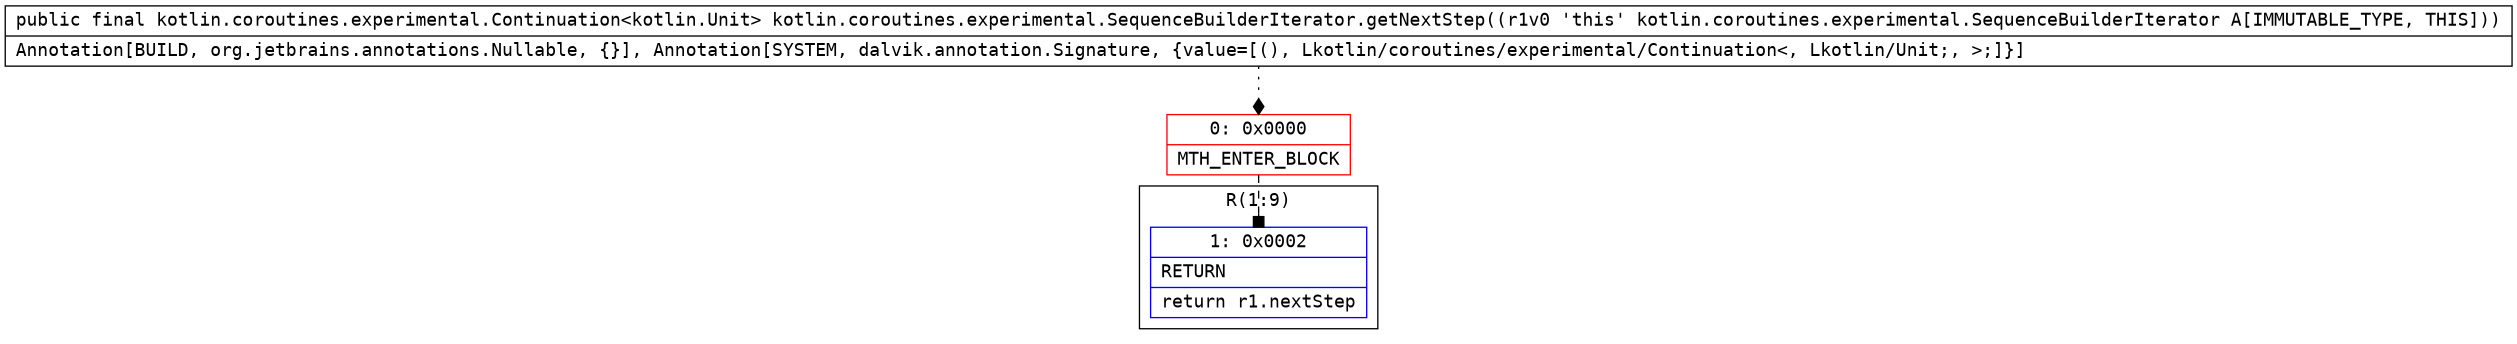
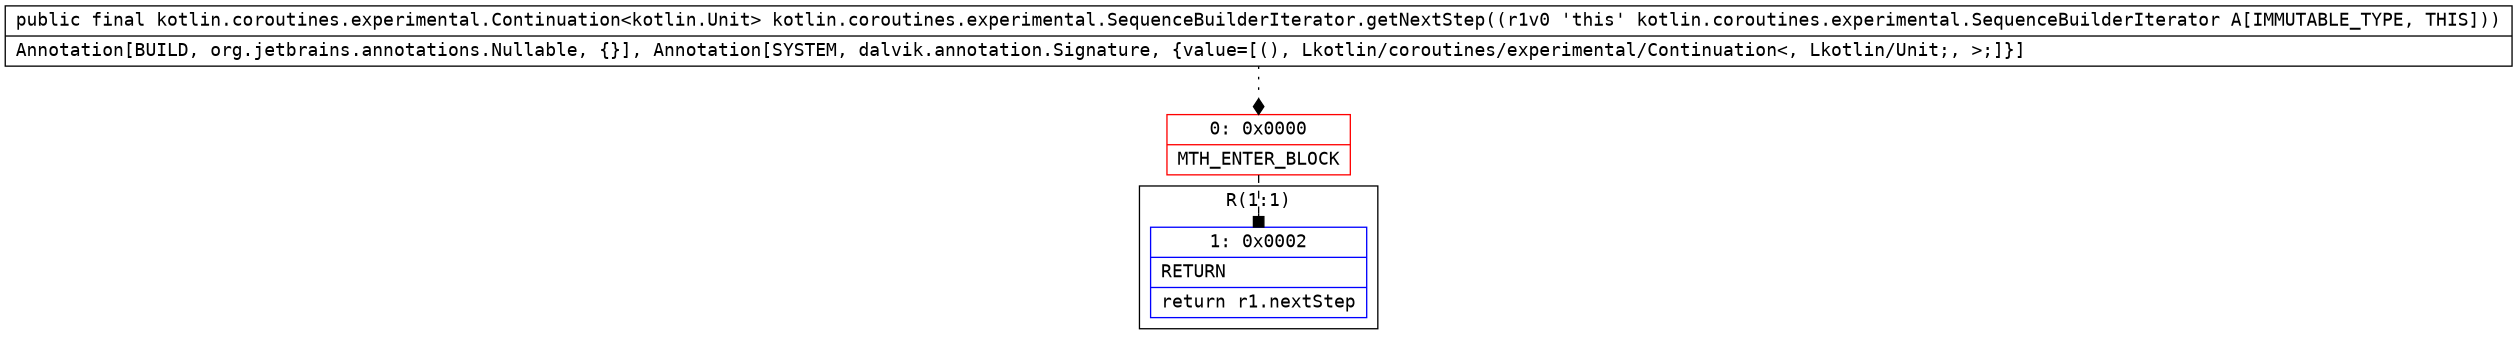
(1259, 201) -> (1259, 201)
